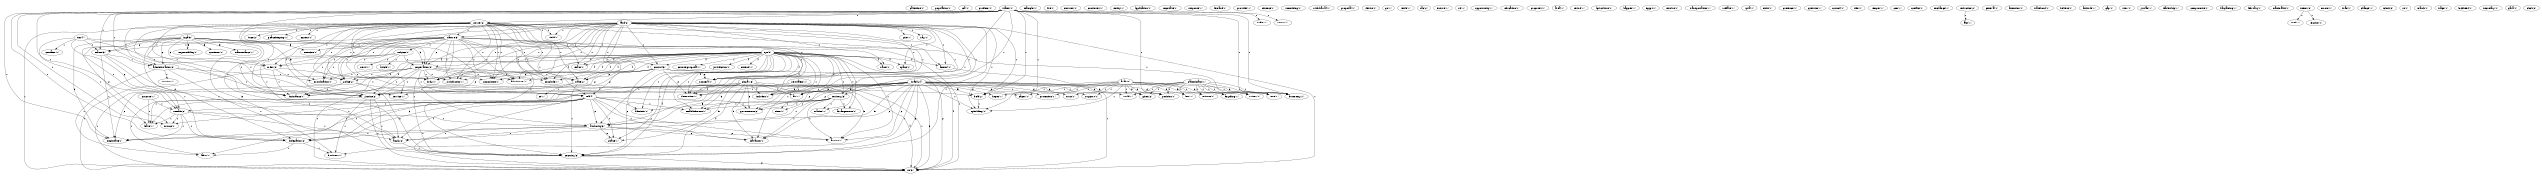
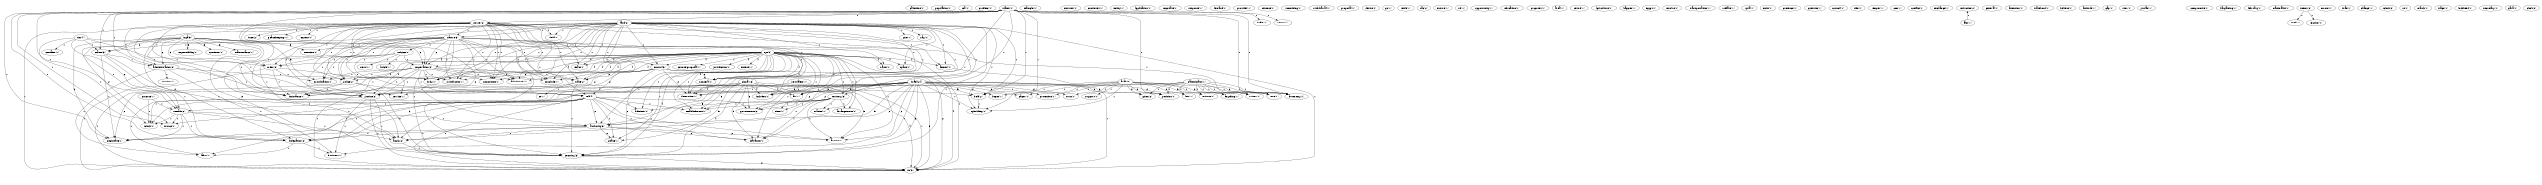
(1051, 8) -> none
(2171, 8) -> none
(1965, 15) -> (1968, 16)
(1041, 87) -> none
(1128, 97) -> none
(149, 126) -> (149, 126)
